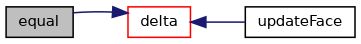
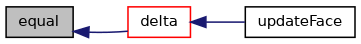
(93, 12) -> (108, 32)
